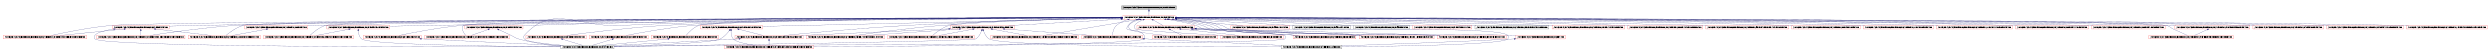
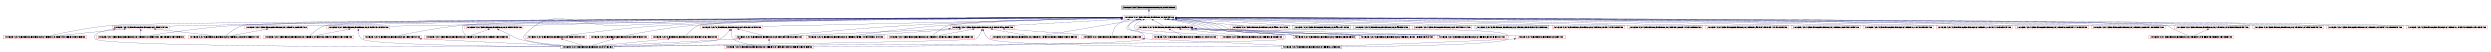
(1541, 37) -> (1541, 37)
